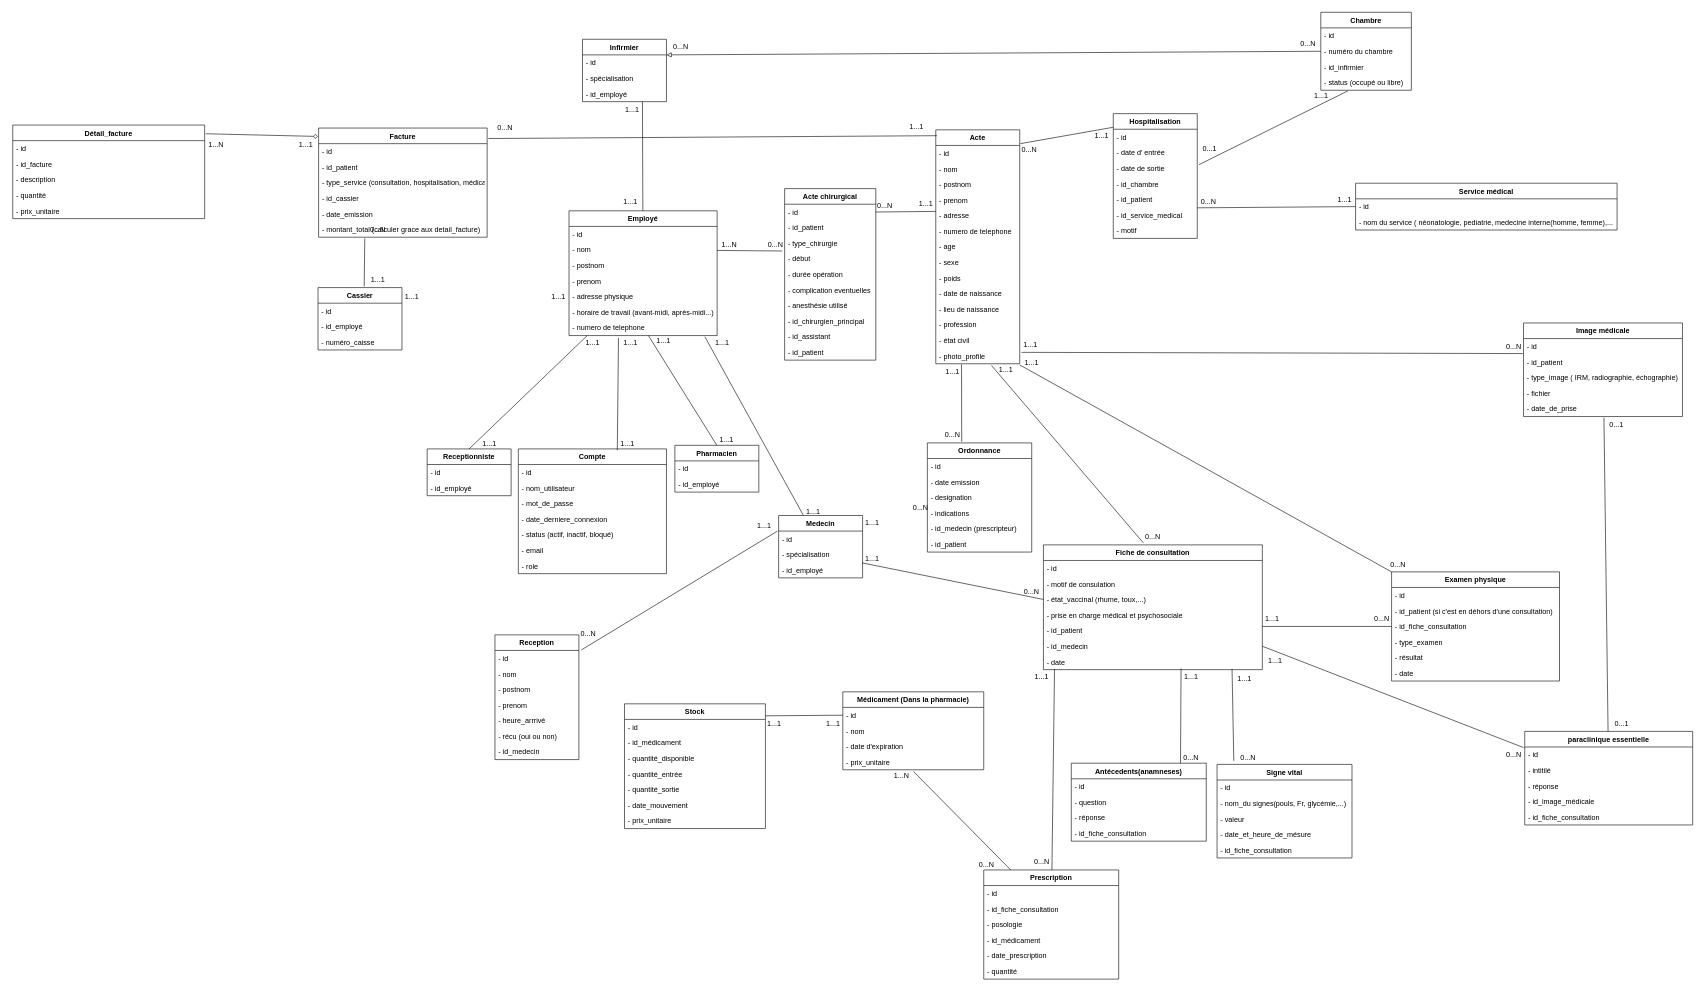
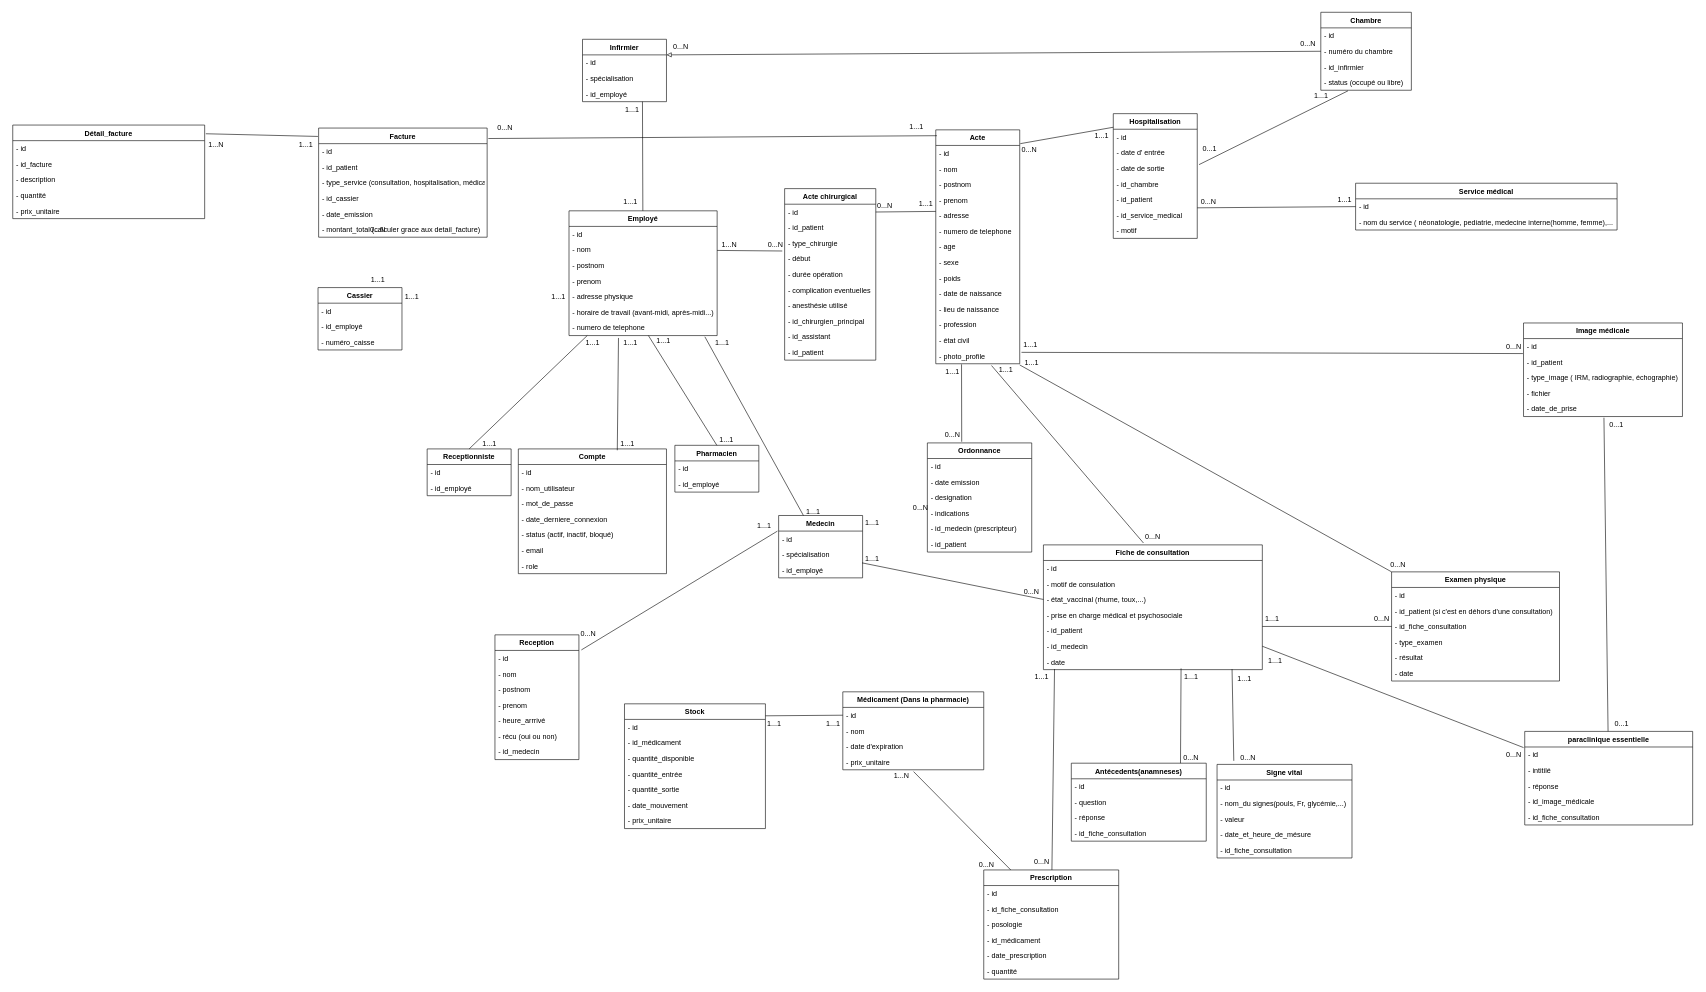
(312, 136) -> (314, 136)
(364, 262) -> none
